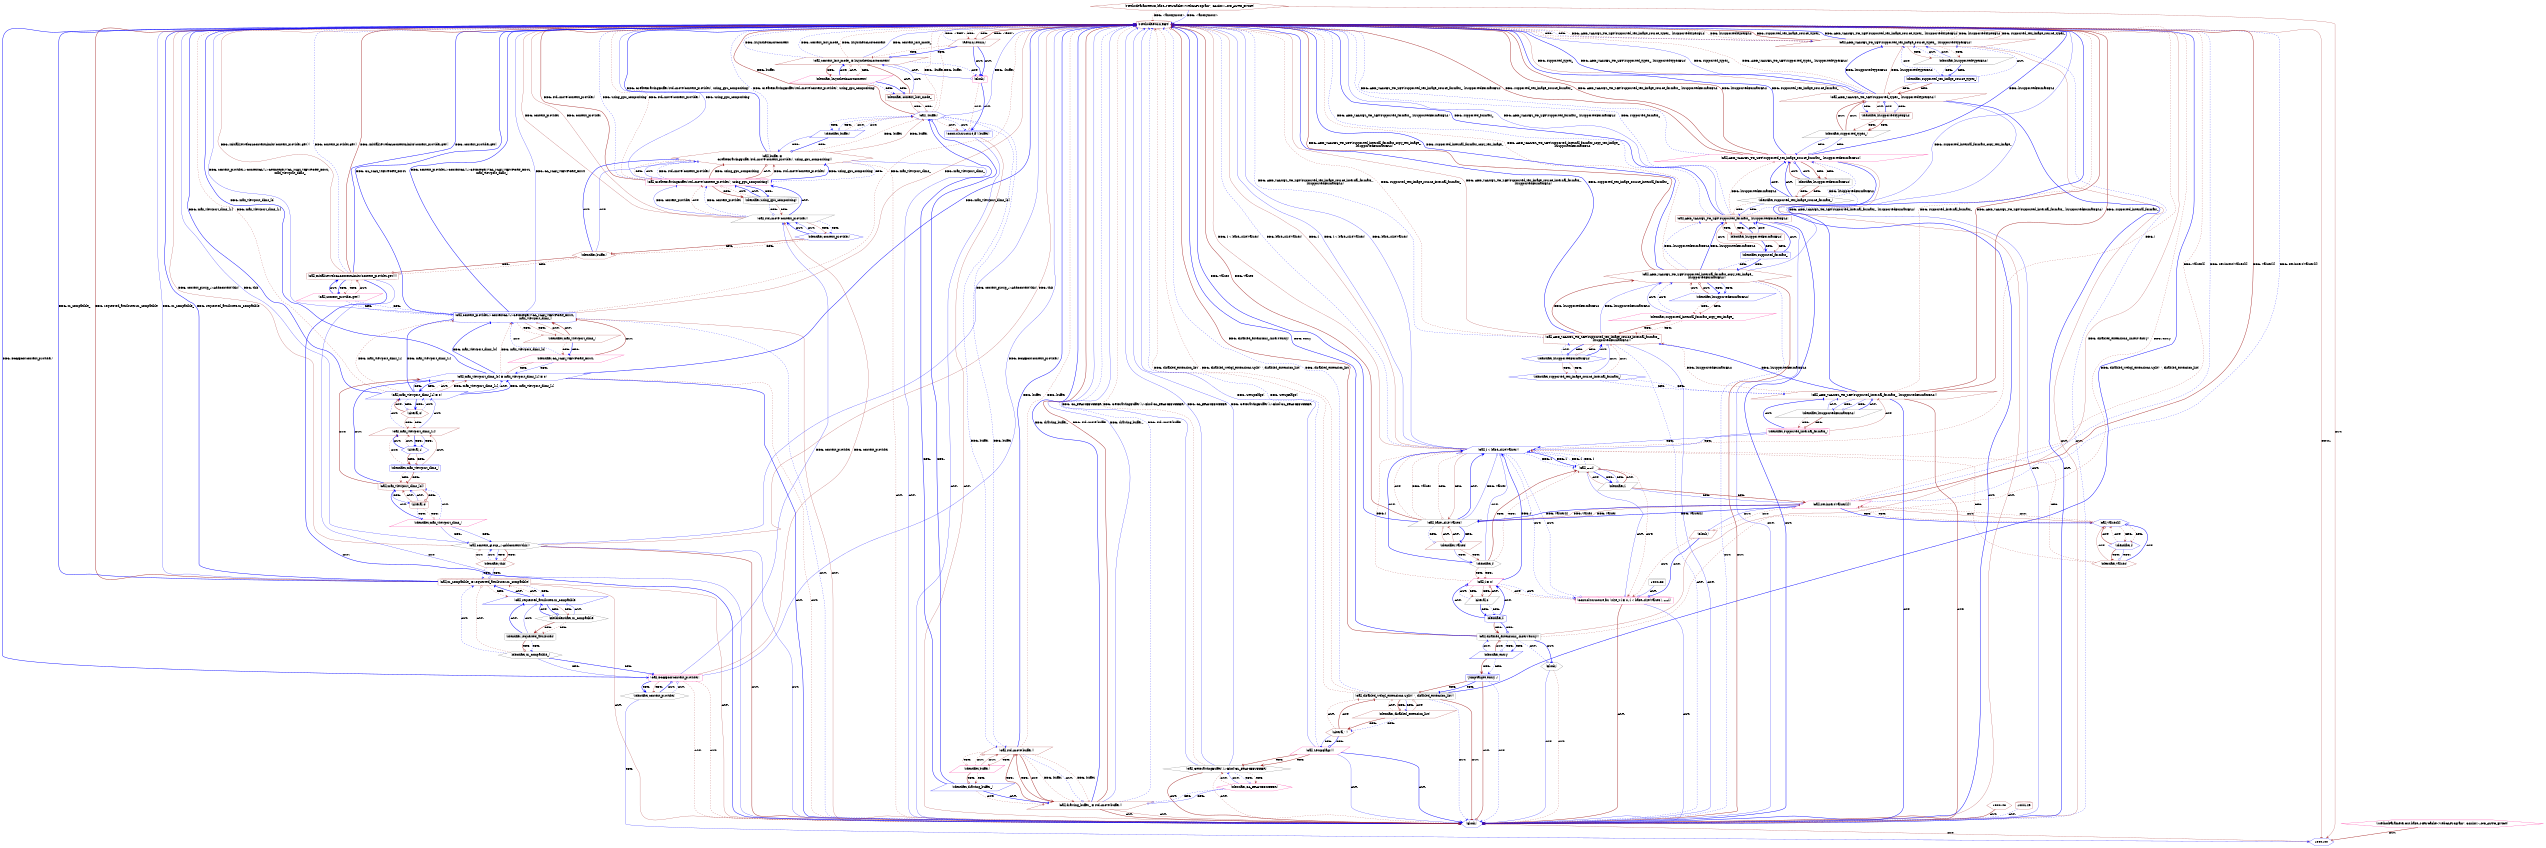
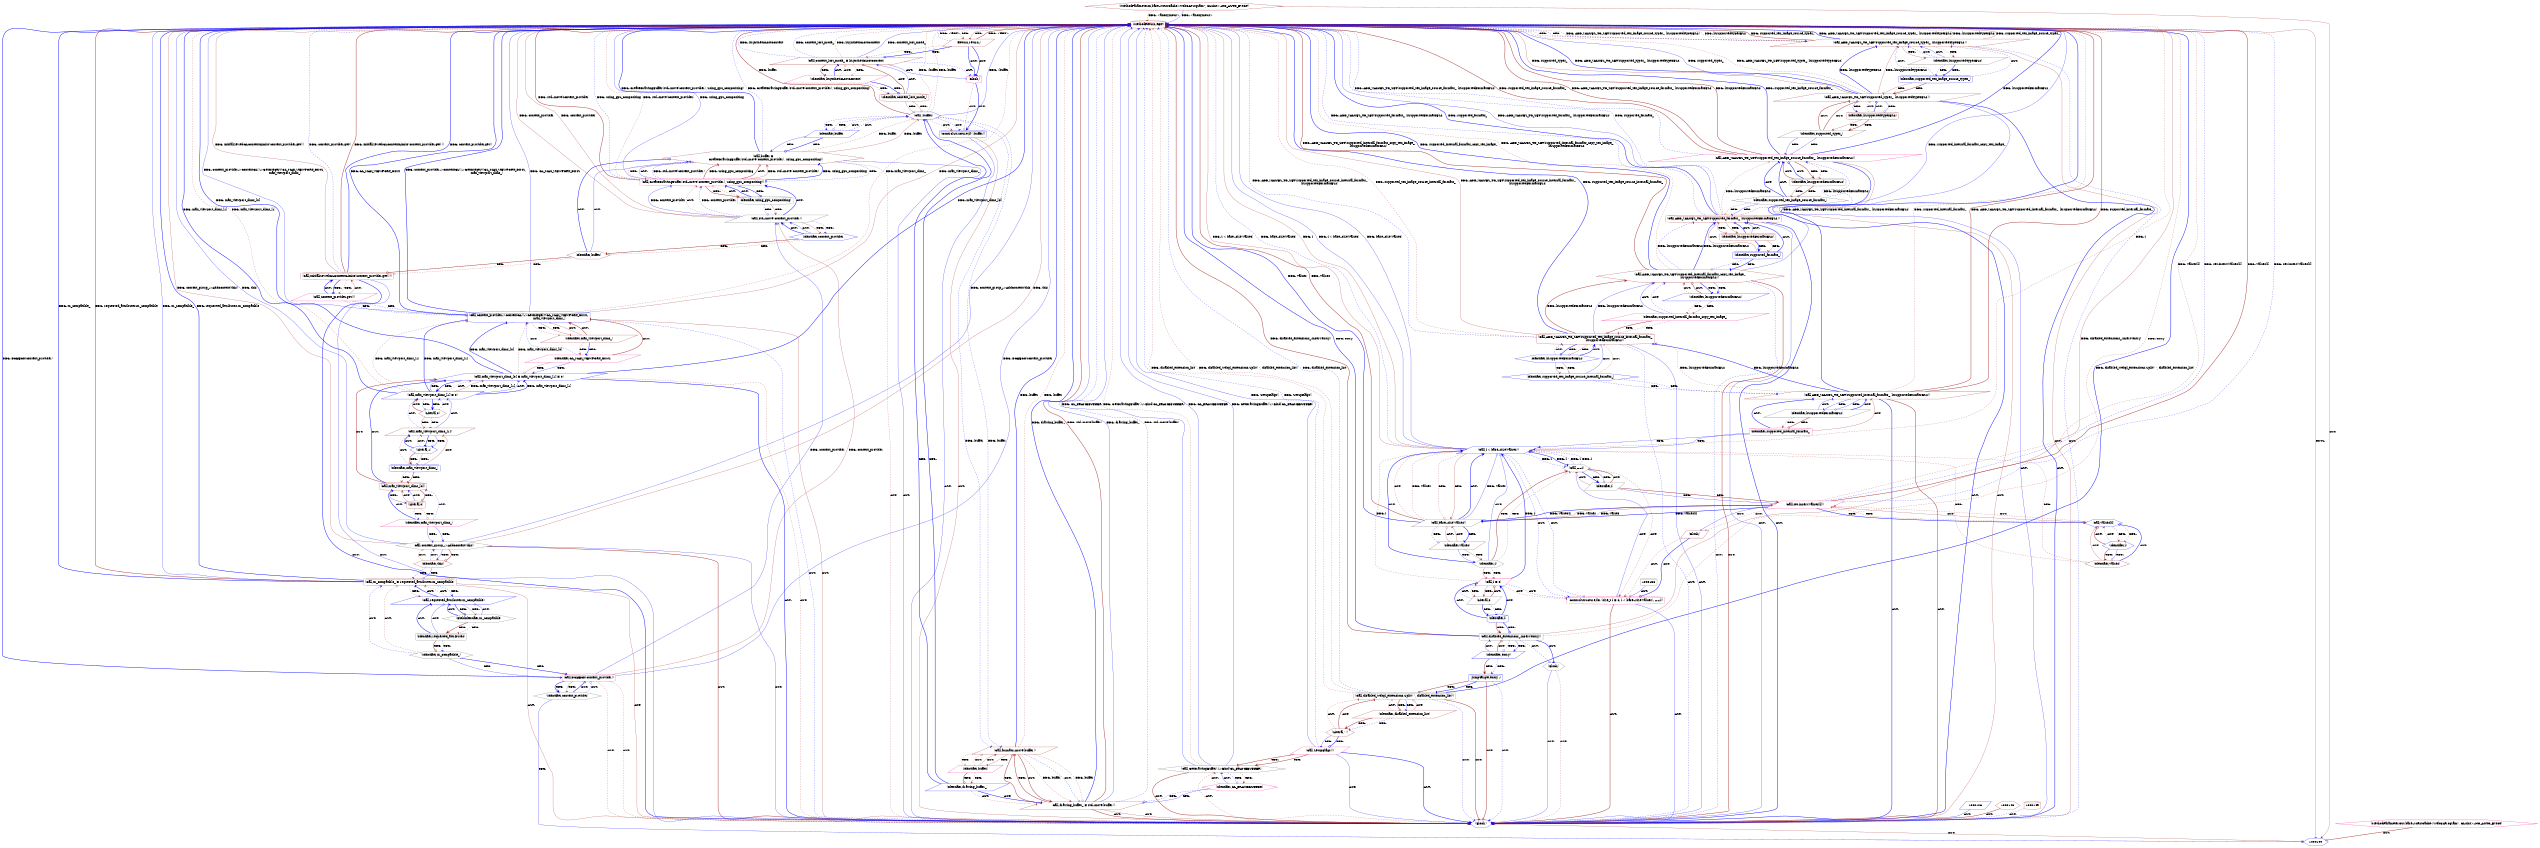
(1017, 751) -> (1015, 751)
none -> (1975, 805)
